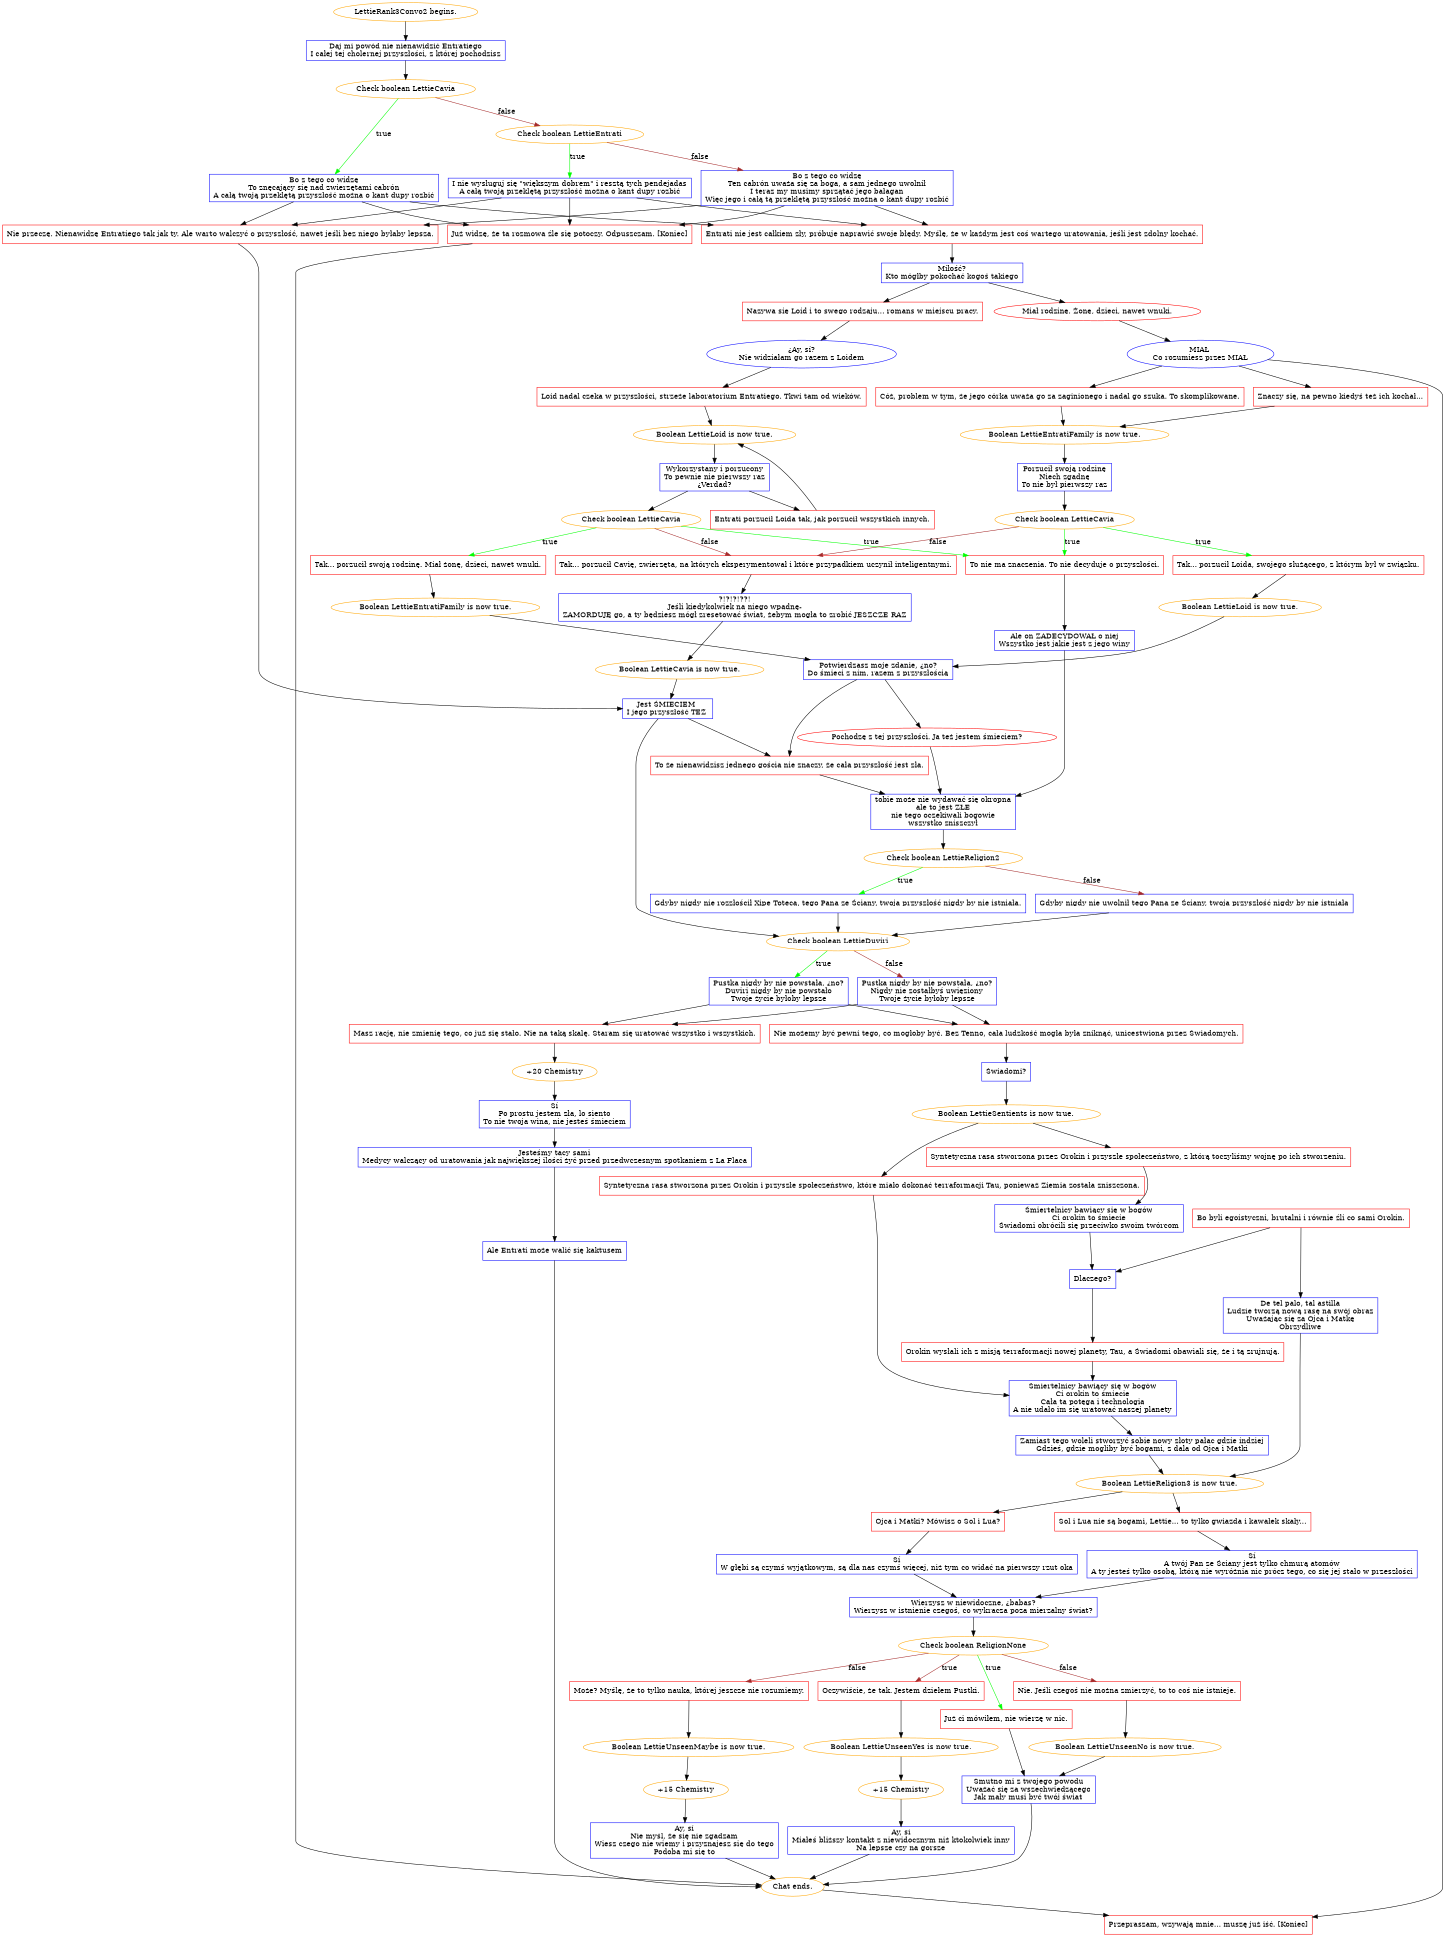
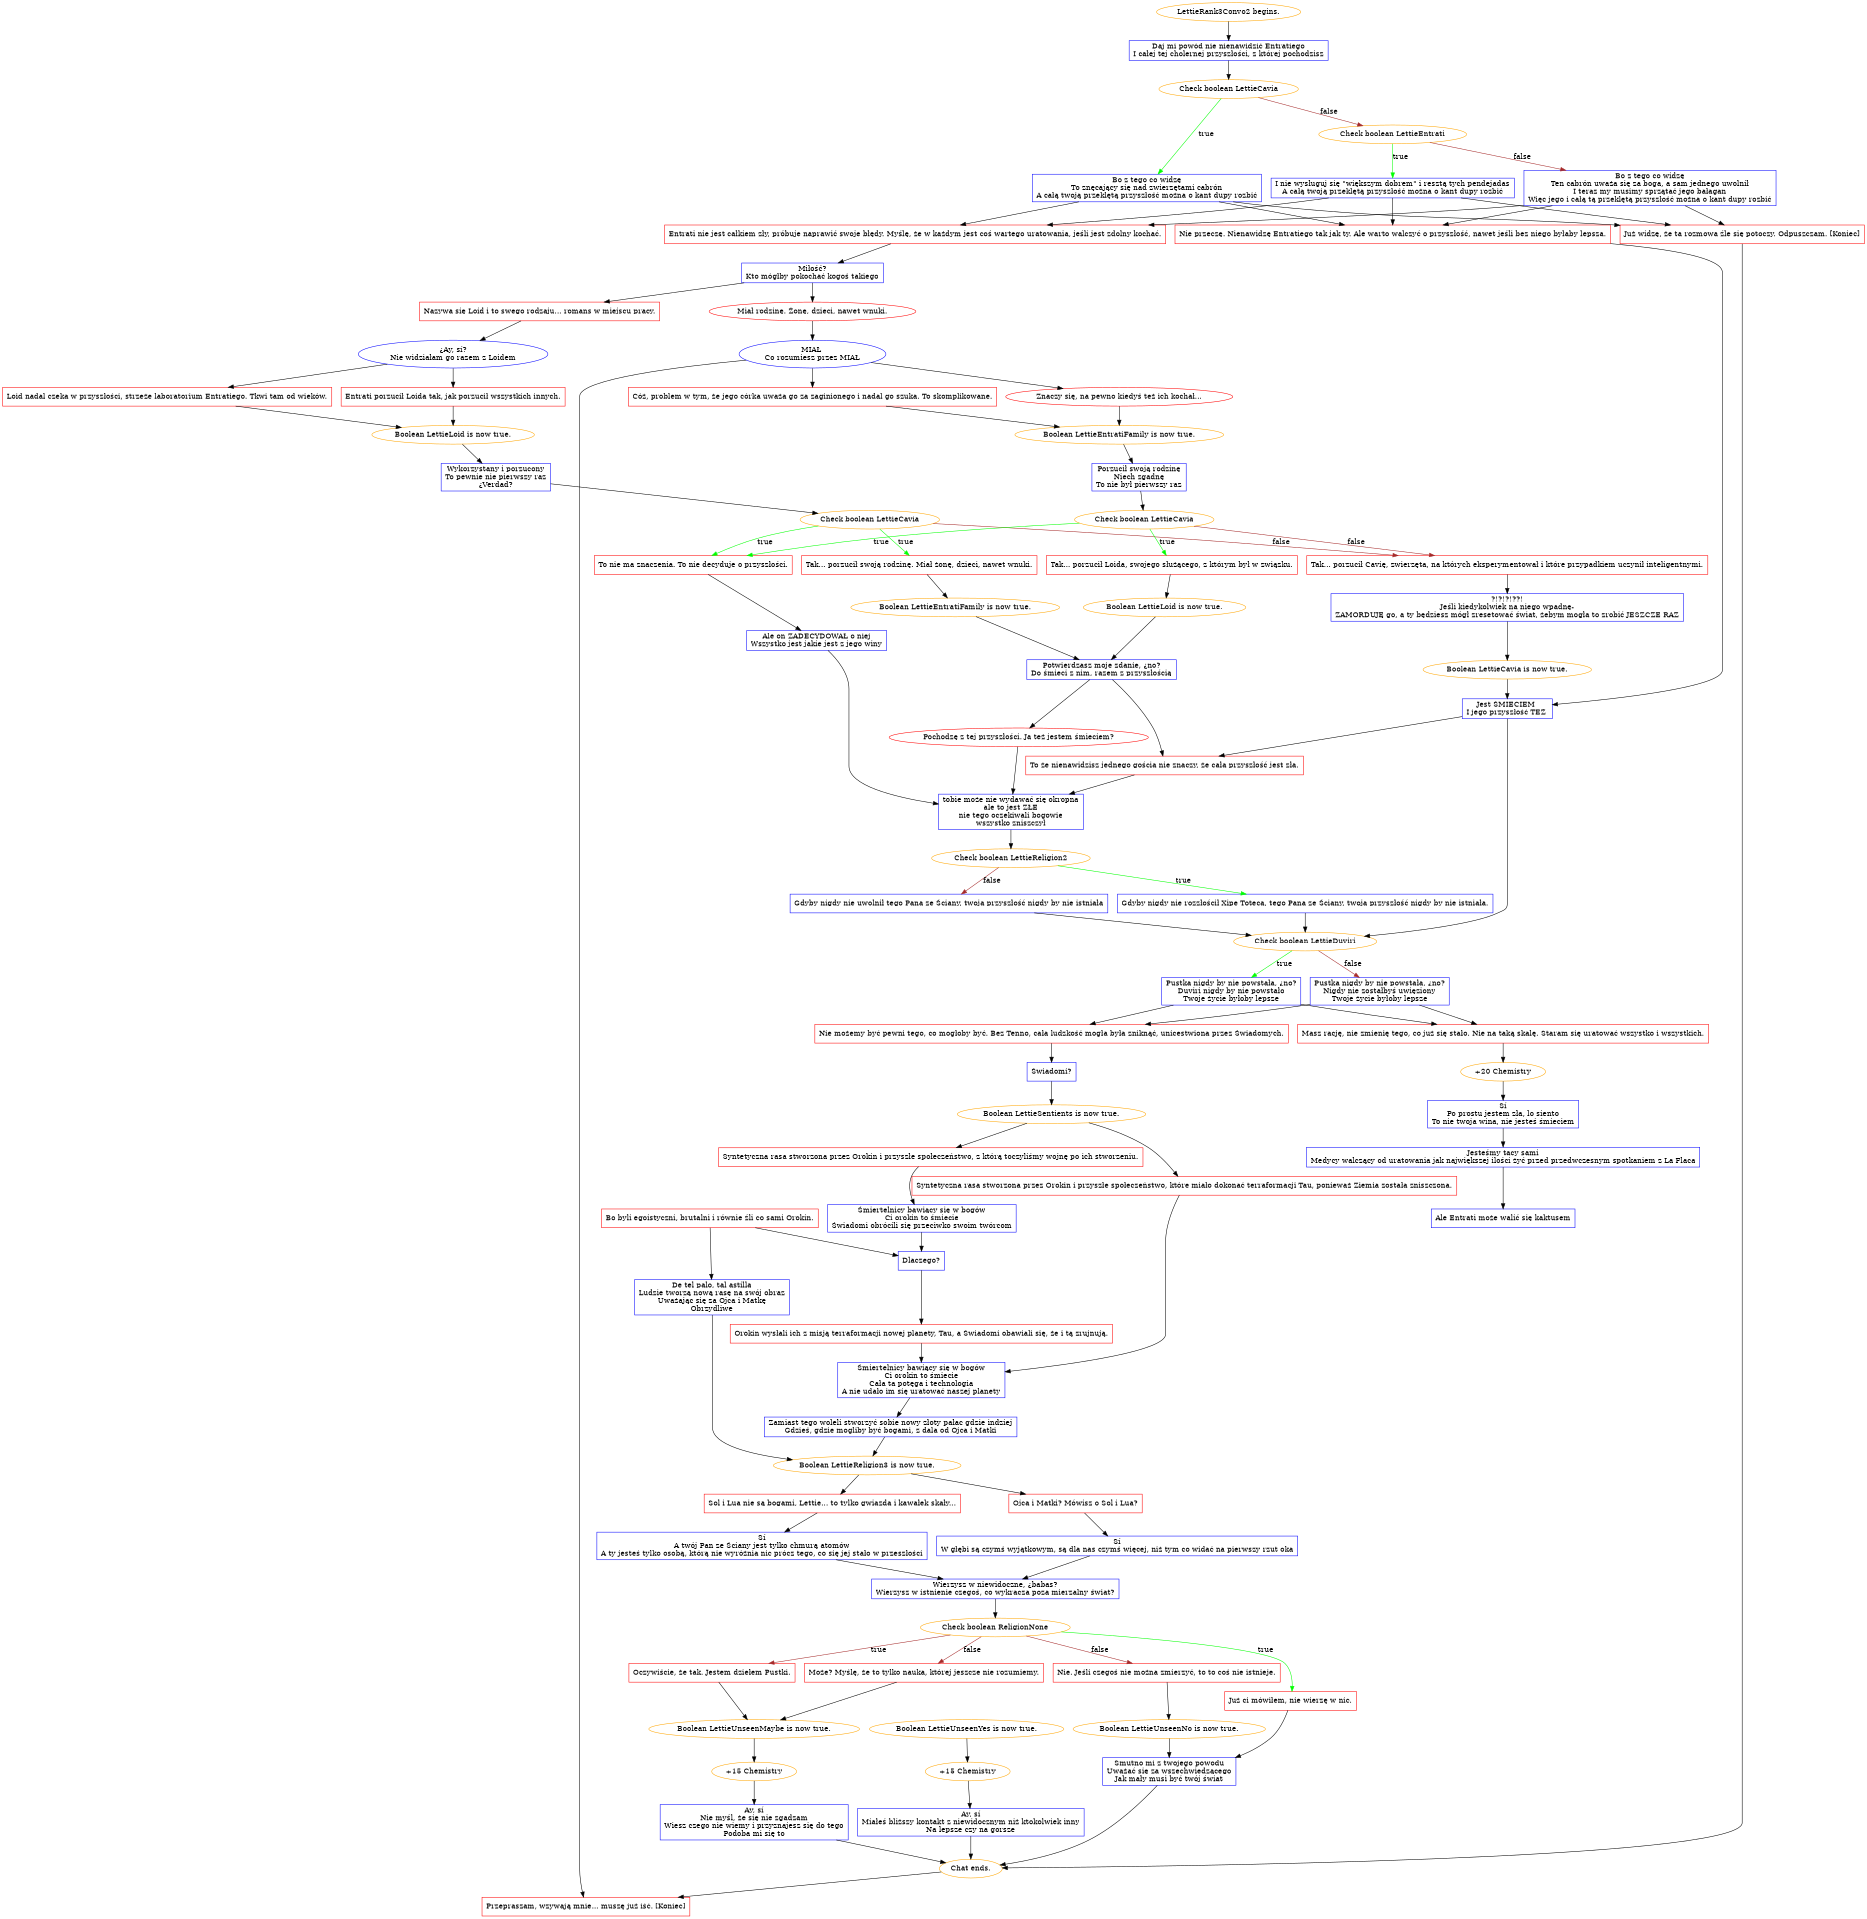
(1341, 397) -> (1119, 397)
(772, 500) -> (453, 375)
(555, 1658) -> none
(901, 1716) -> (731, 1699)
